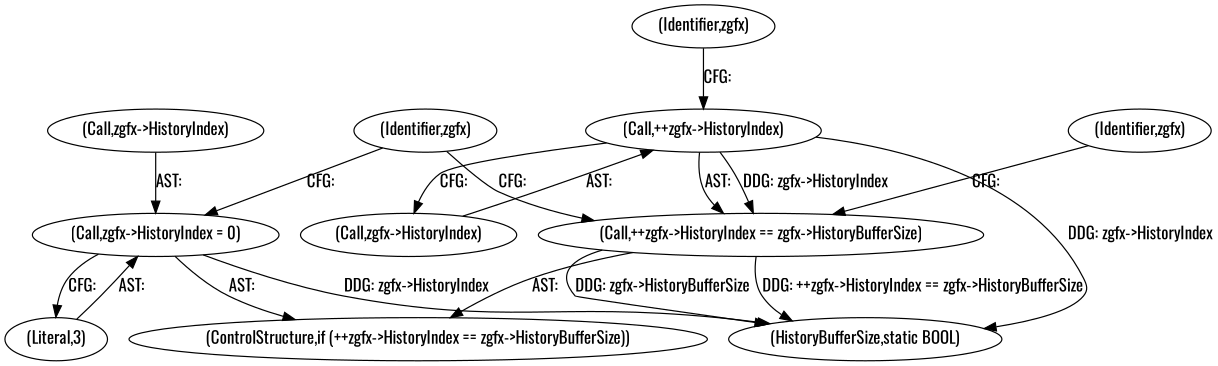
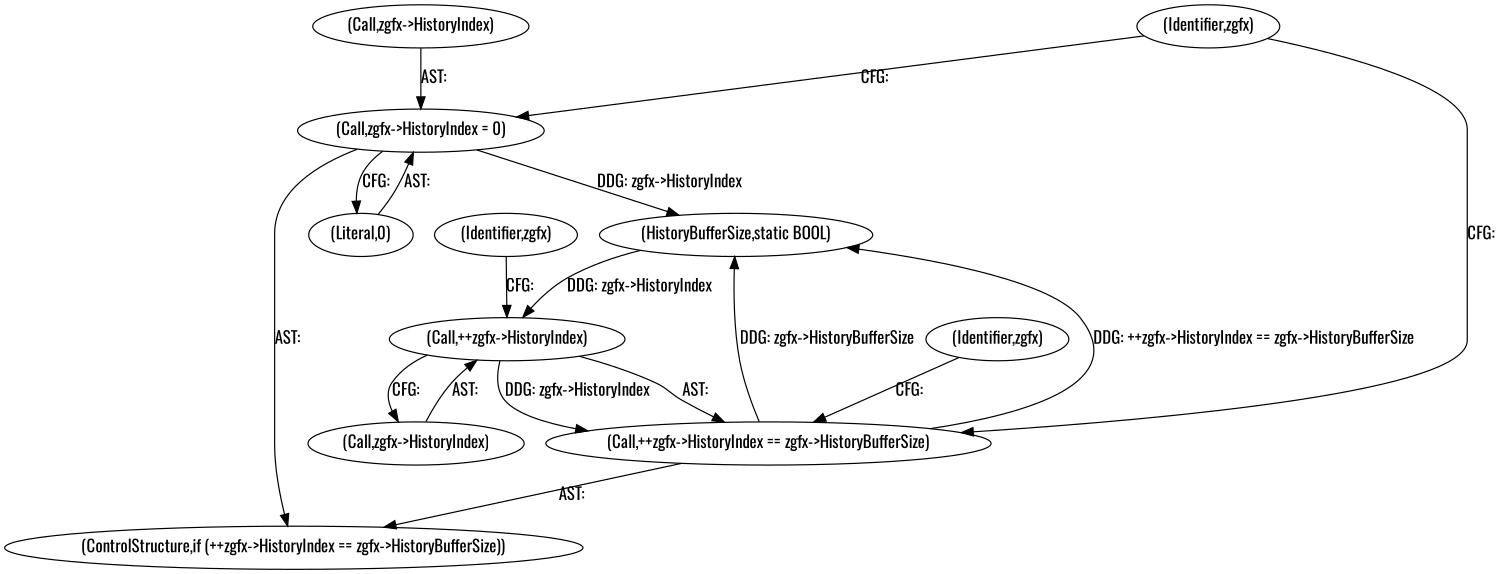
(1017, 205) -> (581, 271)
(56, 339) -> (361, 235)
